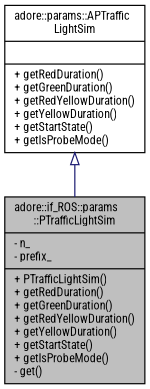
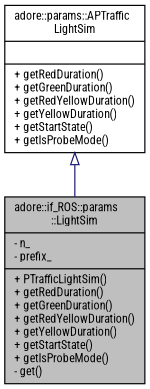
(75, 221) -> (75, 221)
